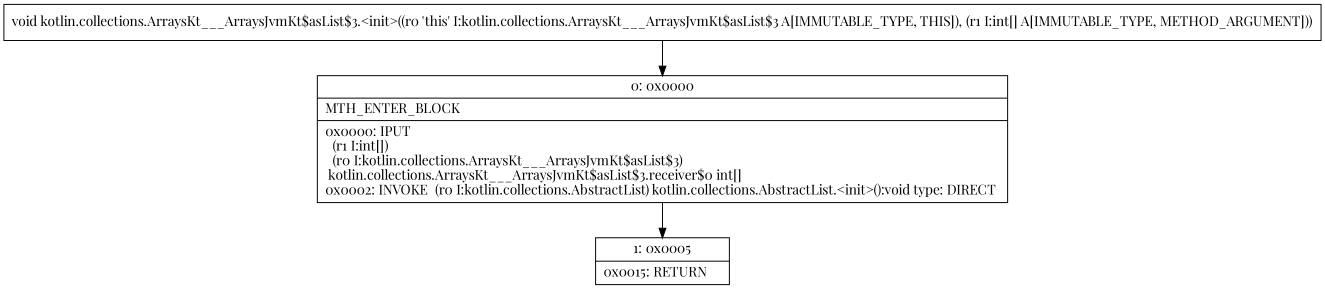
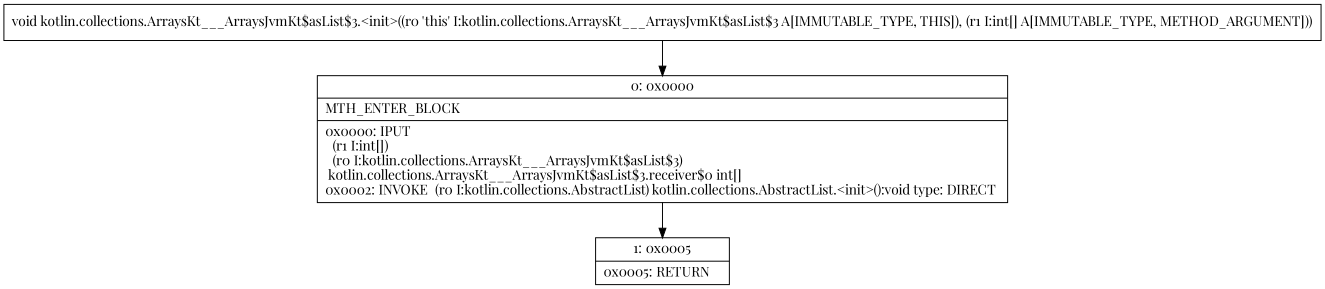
(661, 272) -> (662, 272)
